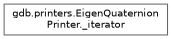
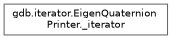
(86, 20) -> (86, 20)
